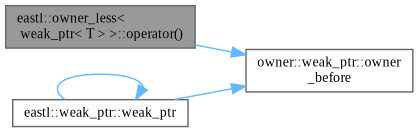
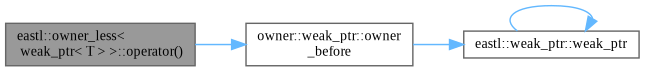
(203, 94) -> (431, 45)
